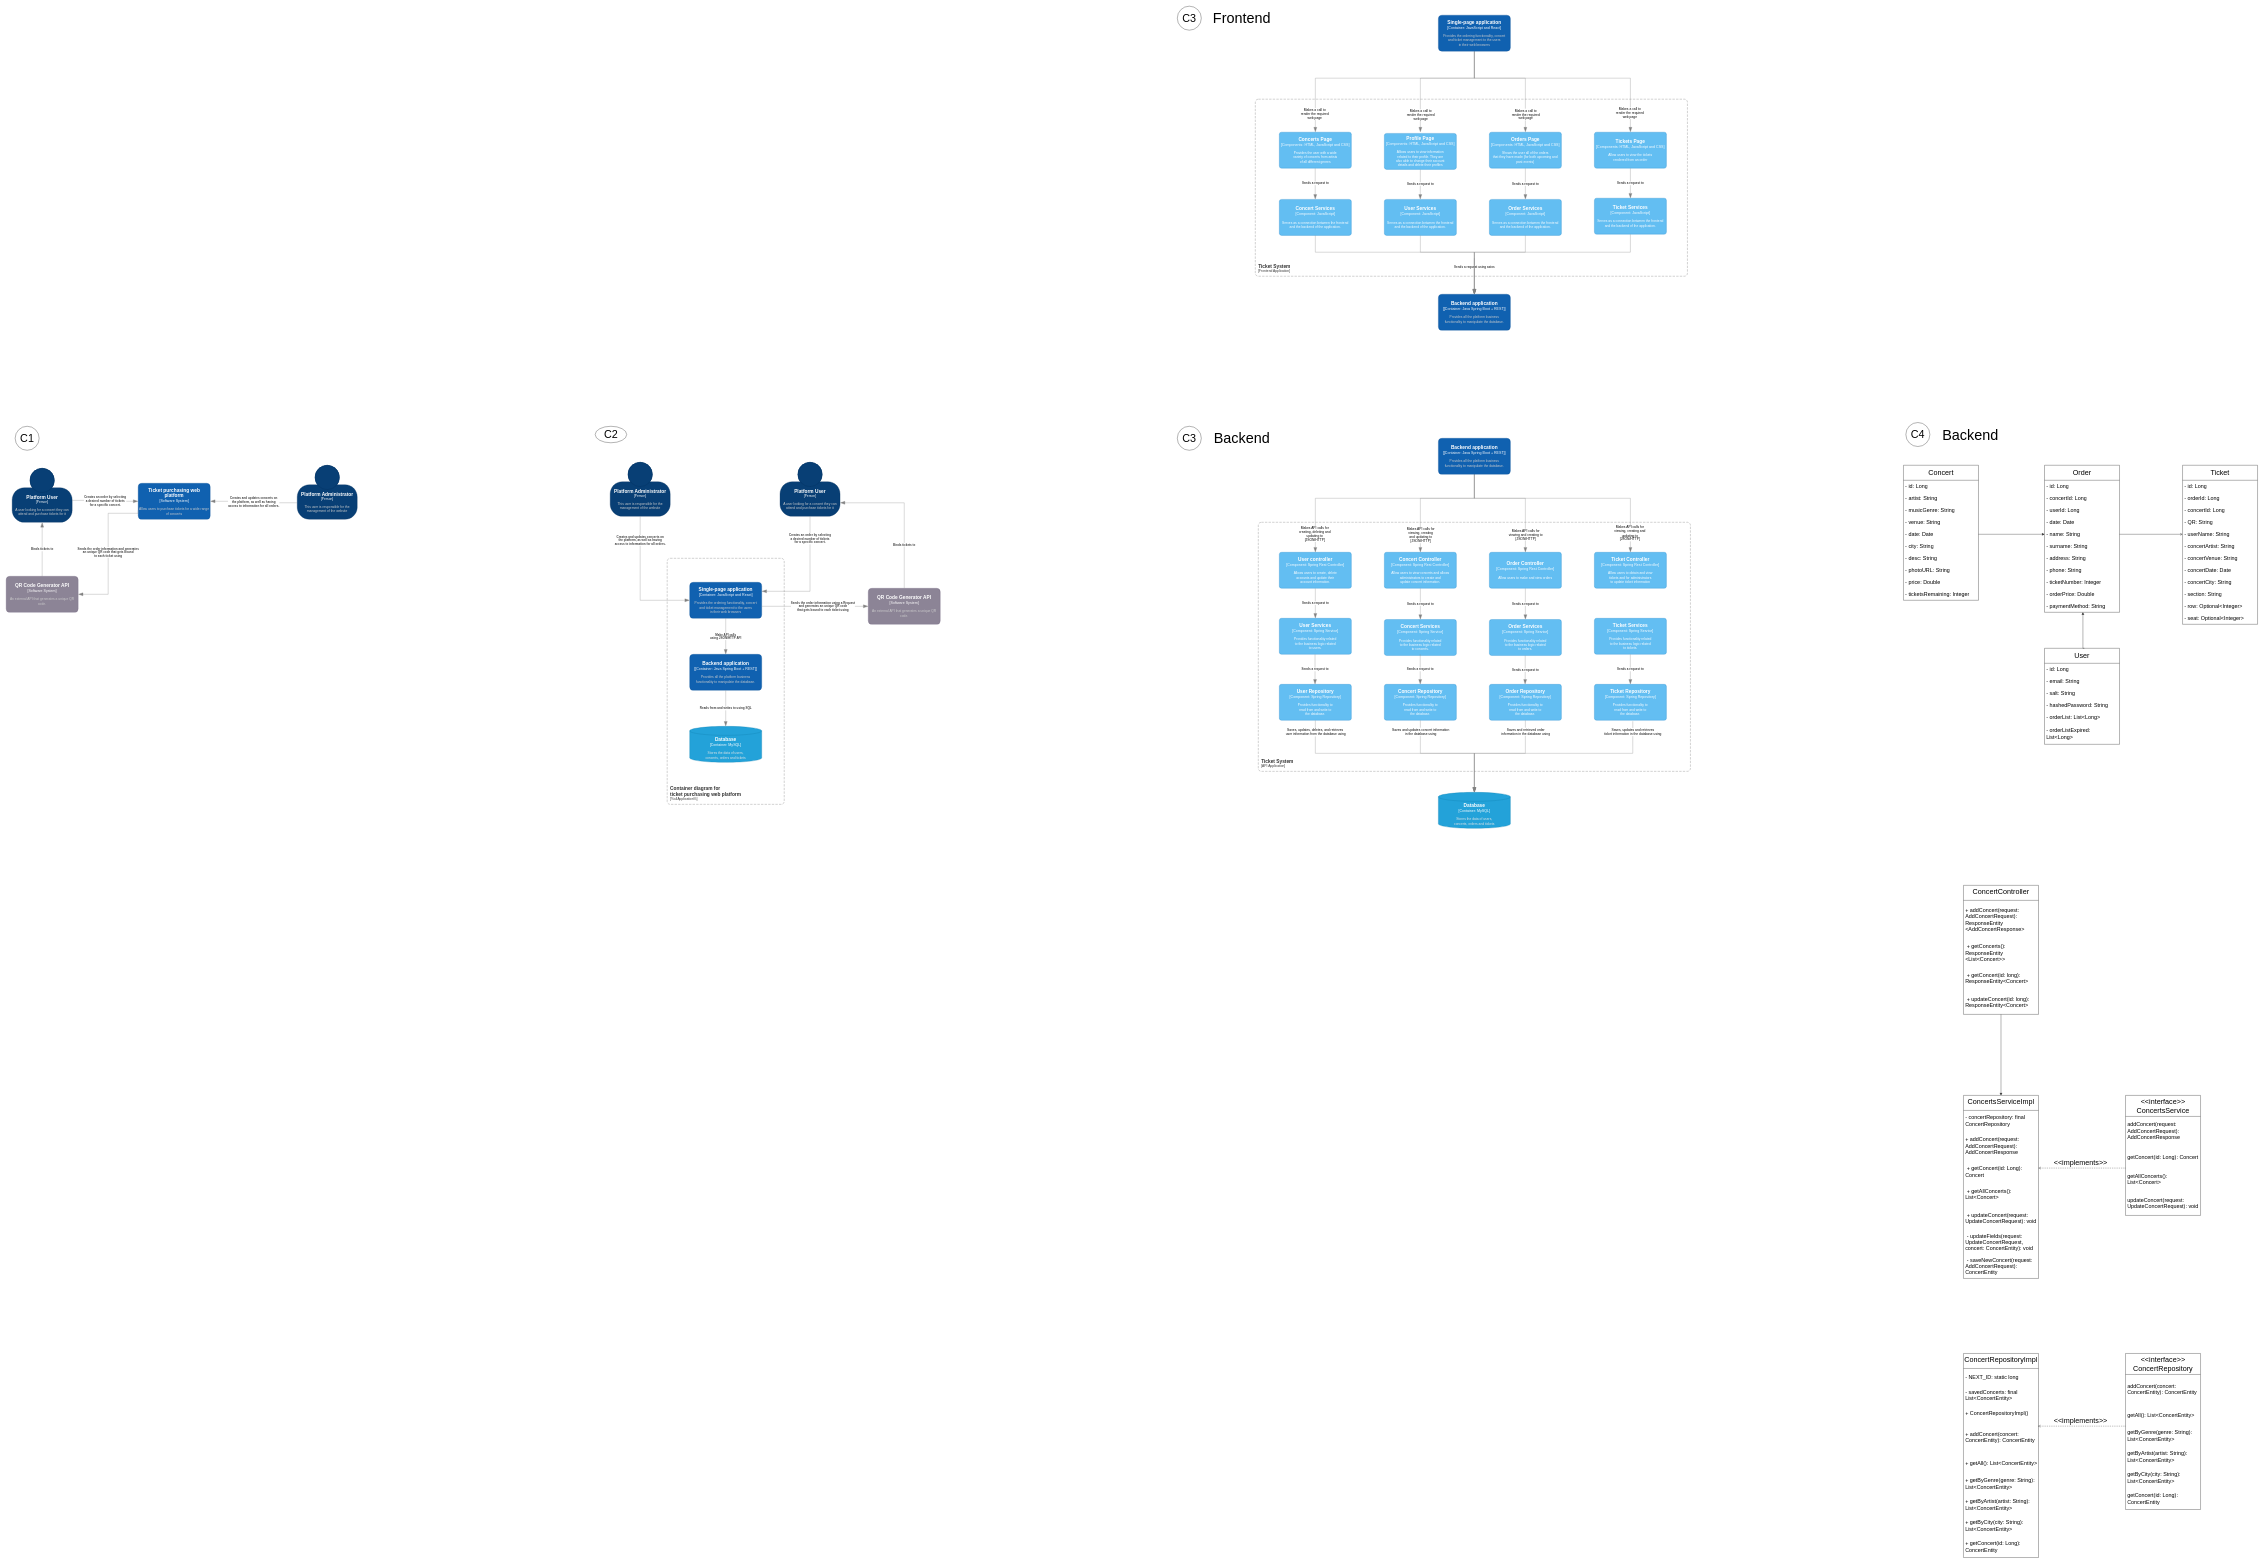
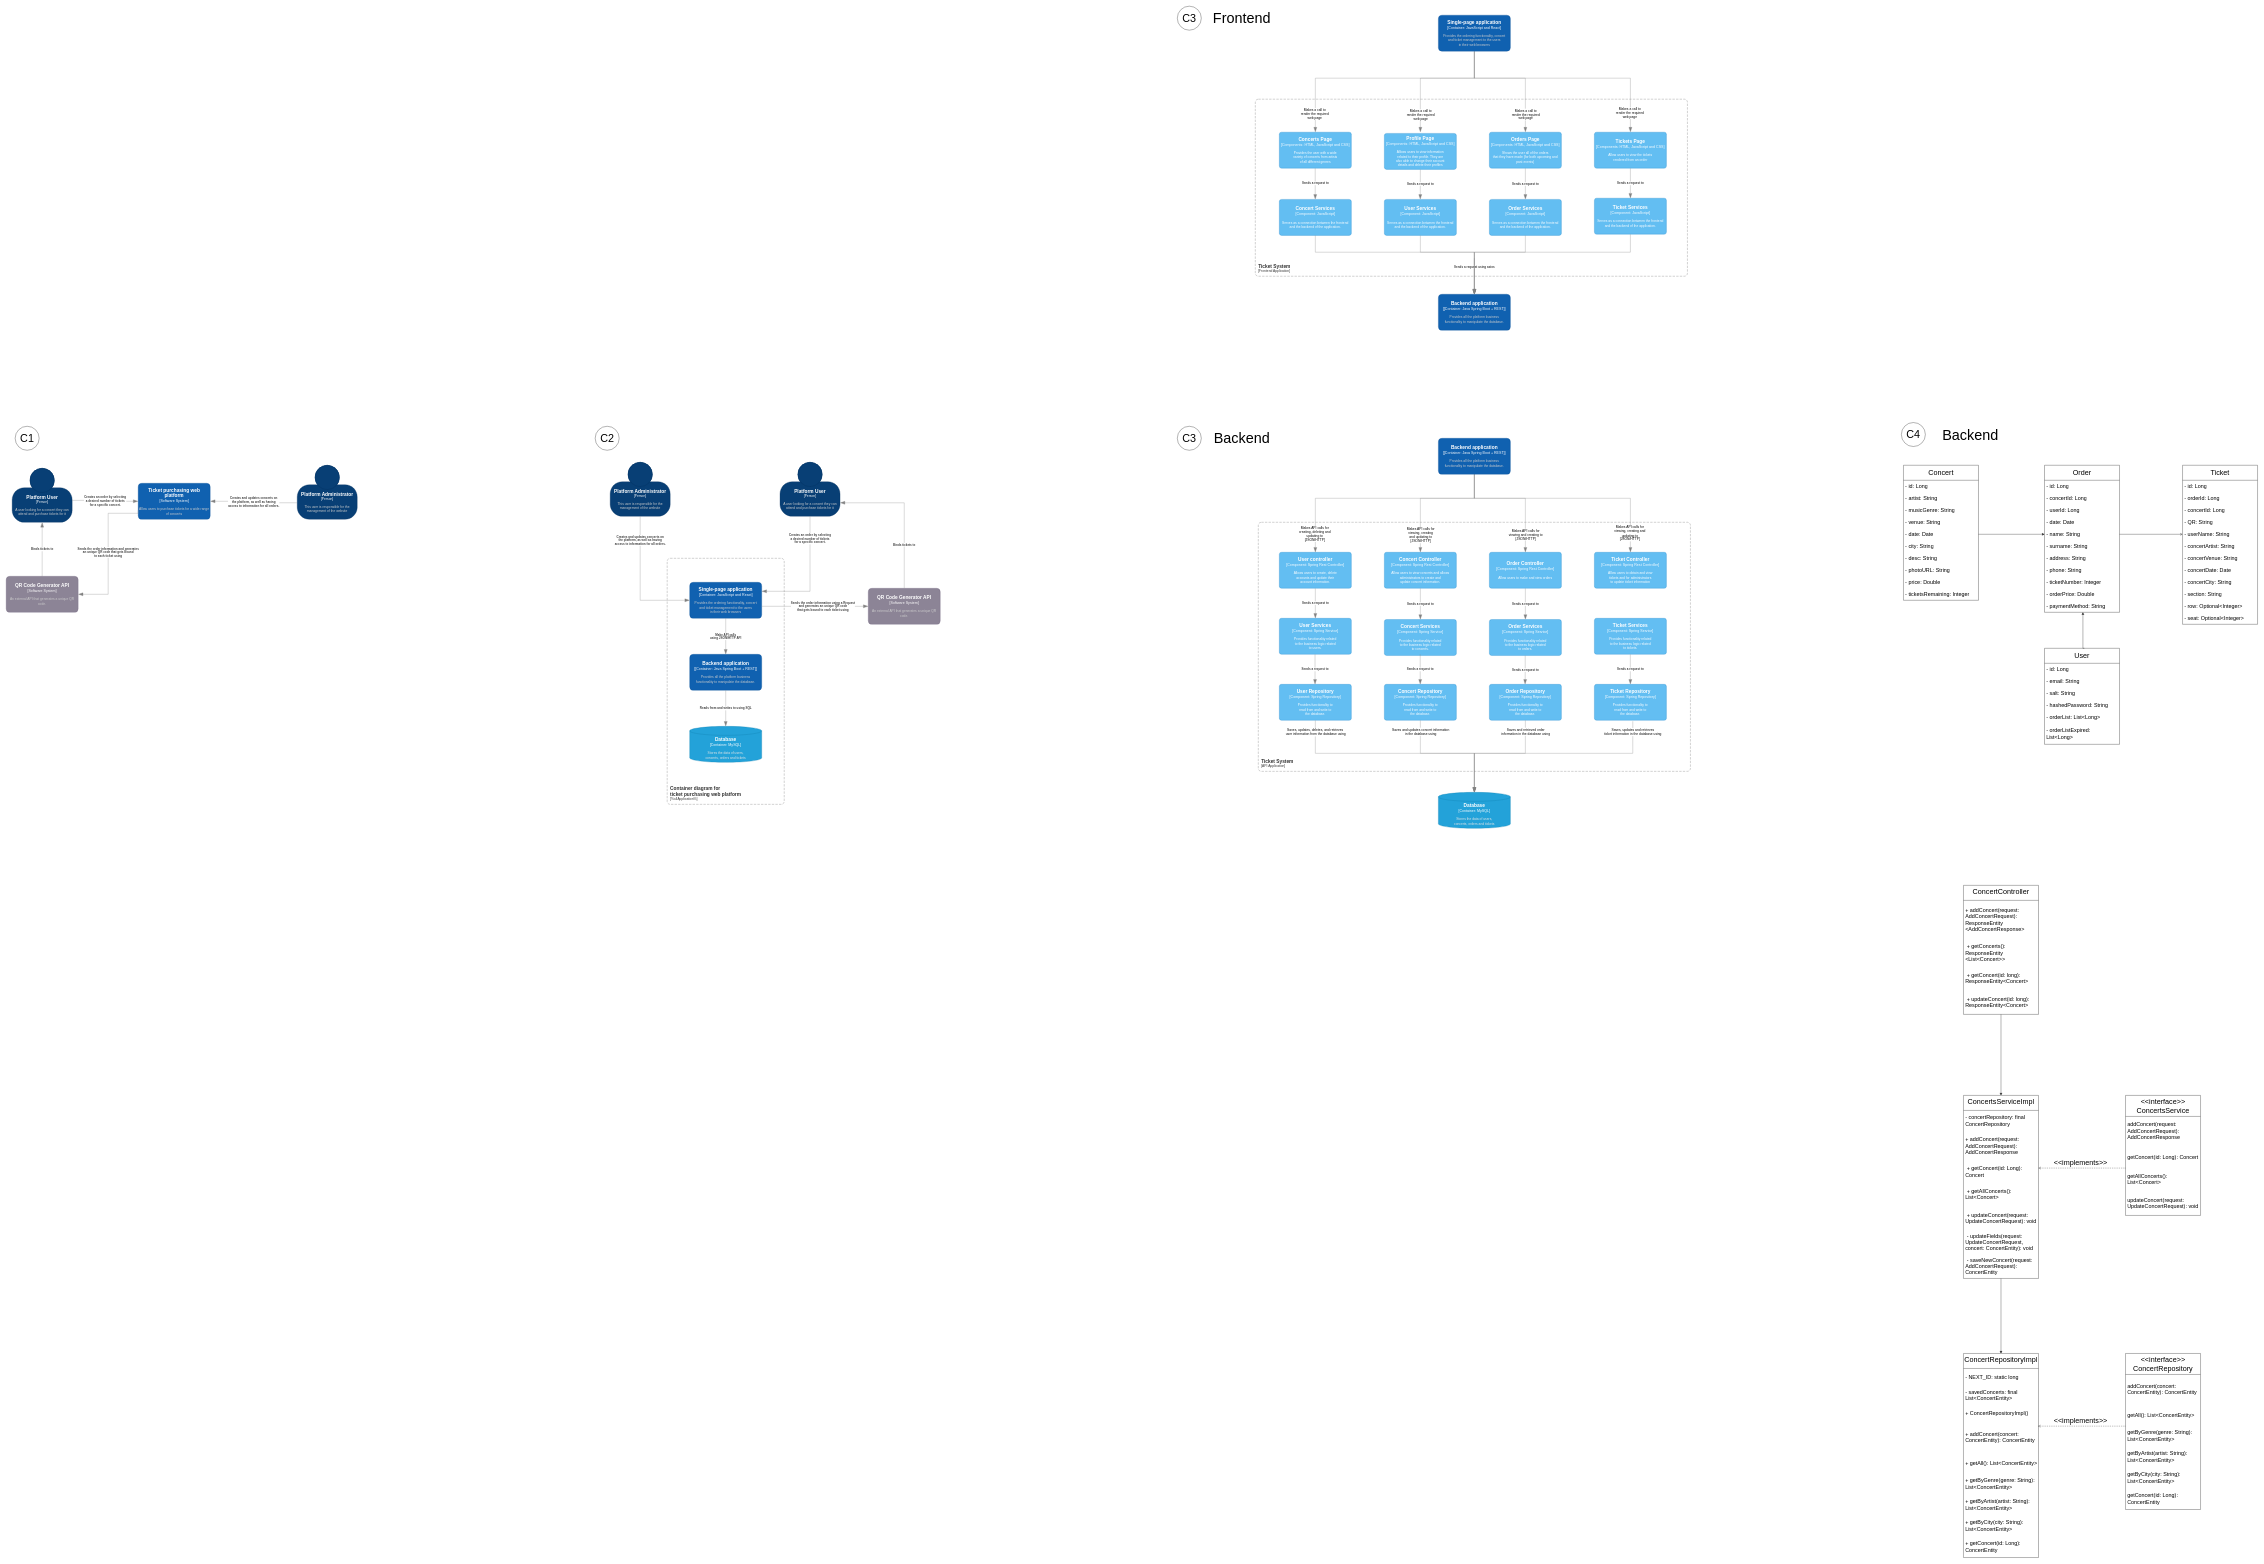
(611, 434) -> (607, 438)
(1917, 434) -> (1913, 434)
none -> (2001, 1350)
